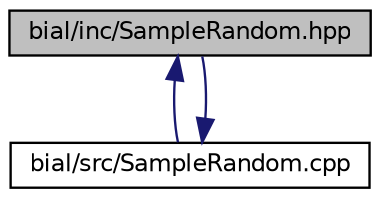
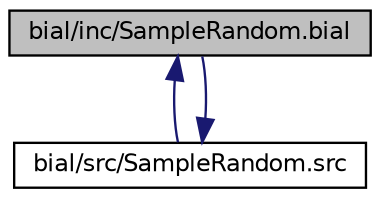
(190, 33) -> (190, 33)
(190, 165) -> (190, 165)
